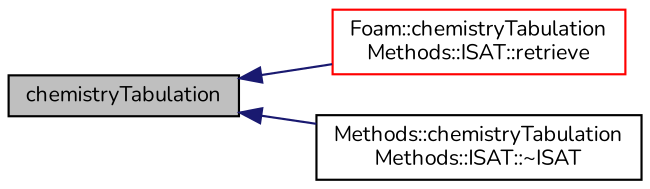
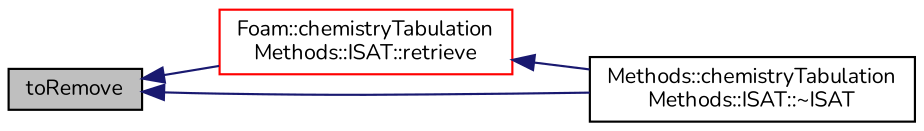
none -> (562, 66)
(124, 96) -> (75, 89)
